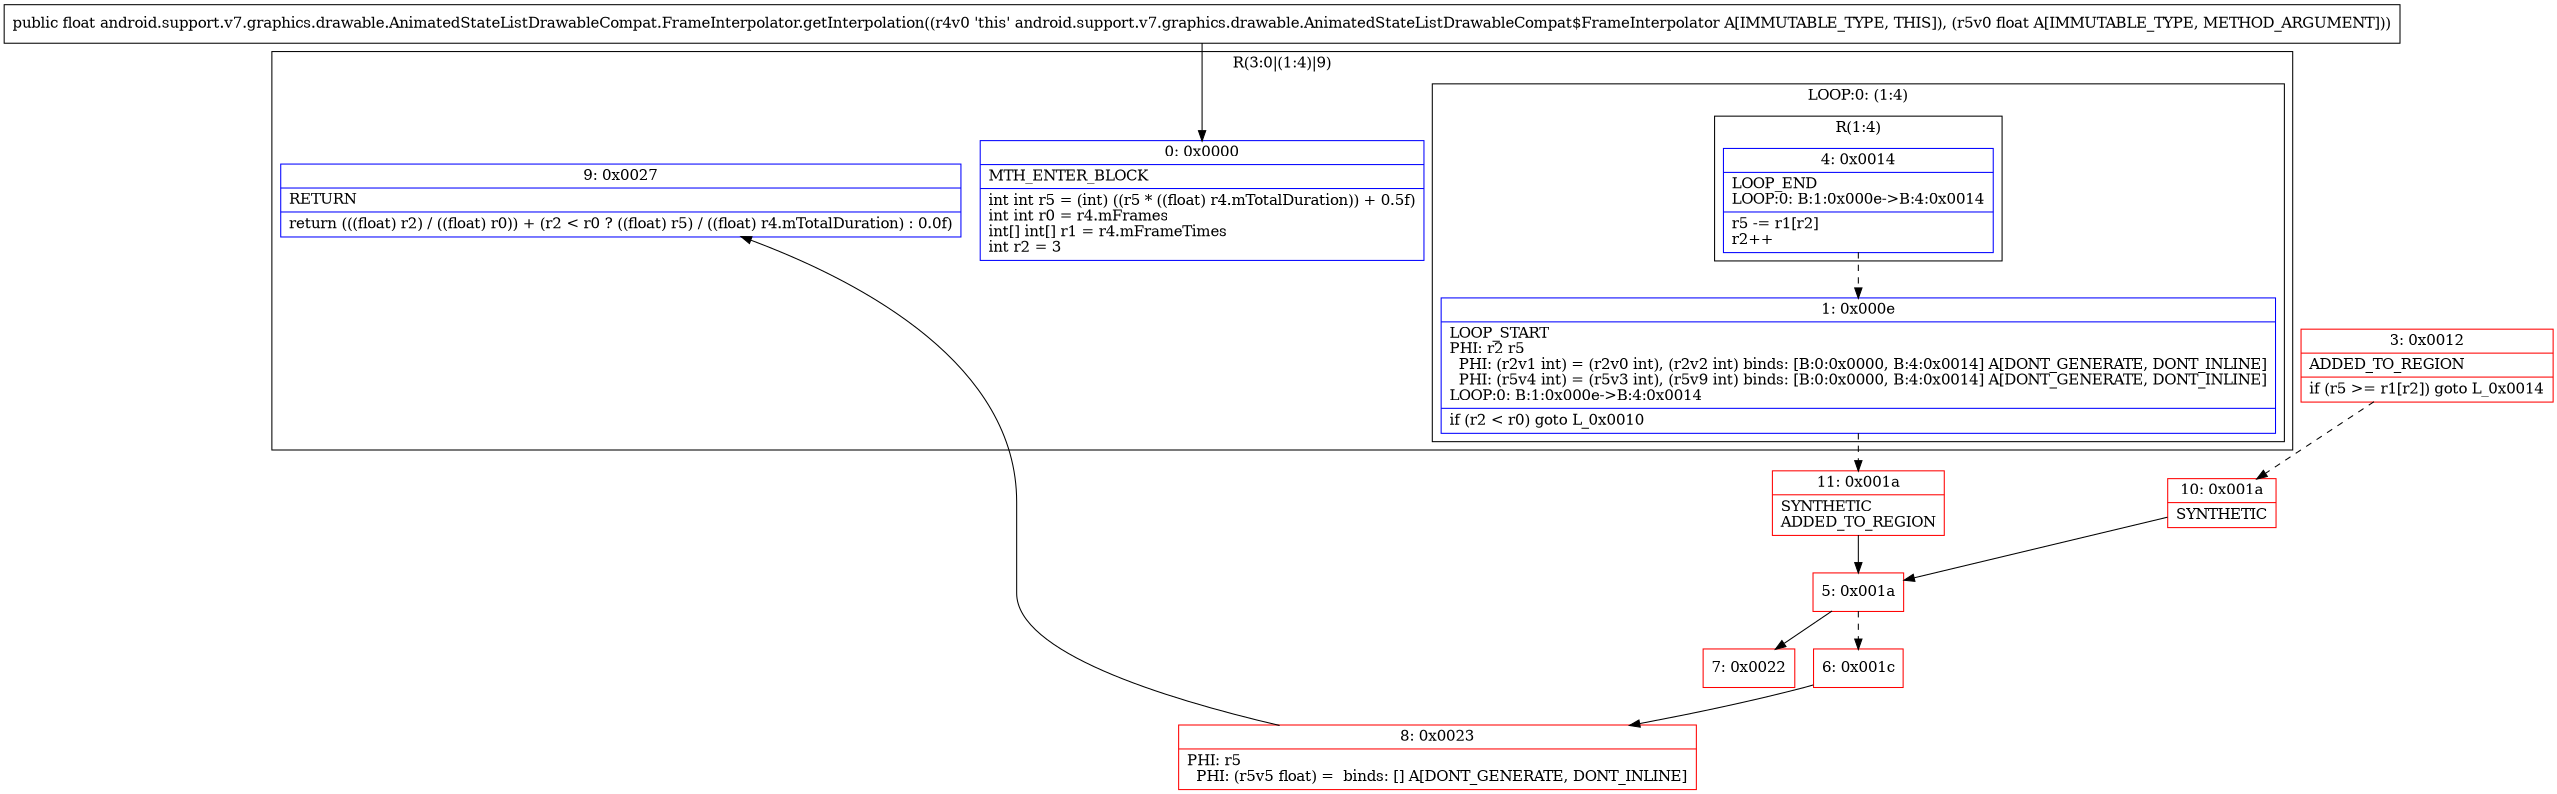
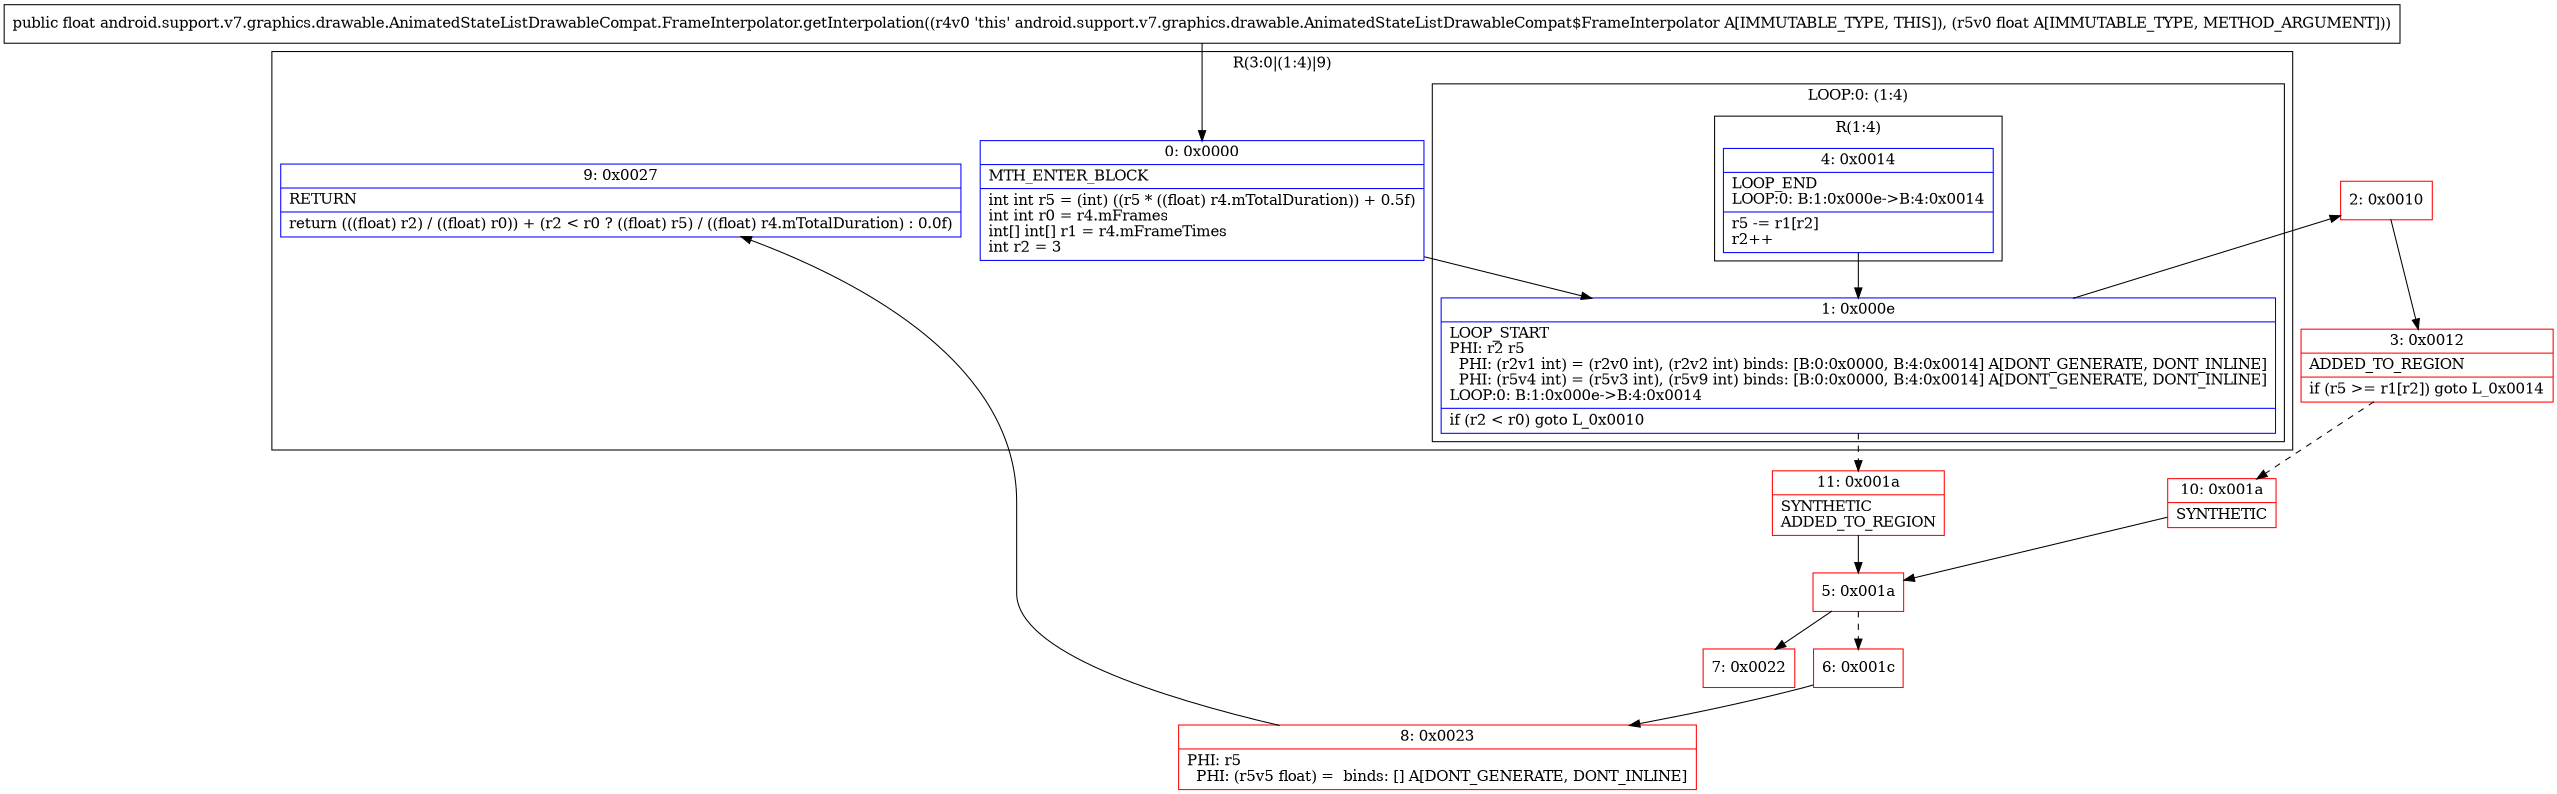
none -> (2386, 201)
(1858, 270) -> (1858, 270)
none -> (1503, 276)
